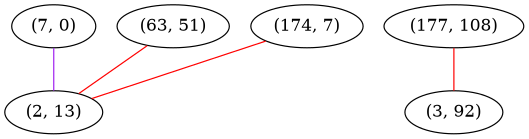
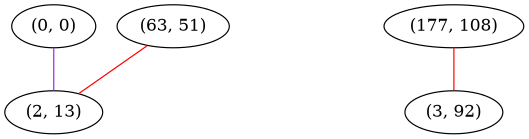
(54, 26) -> (54, 26)
(307, 26) -> none
